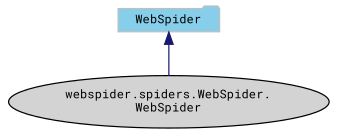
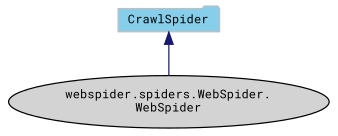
(169, 20) -> (169, 20)
